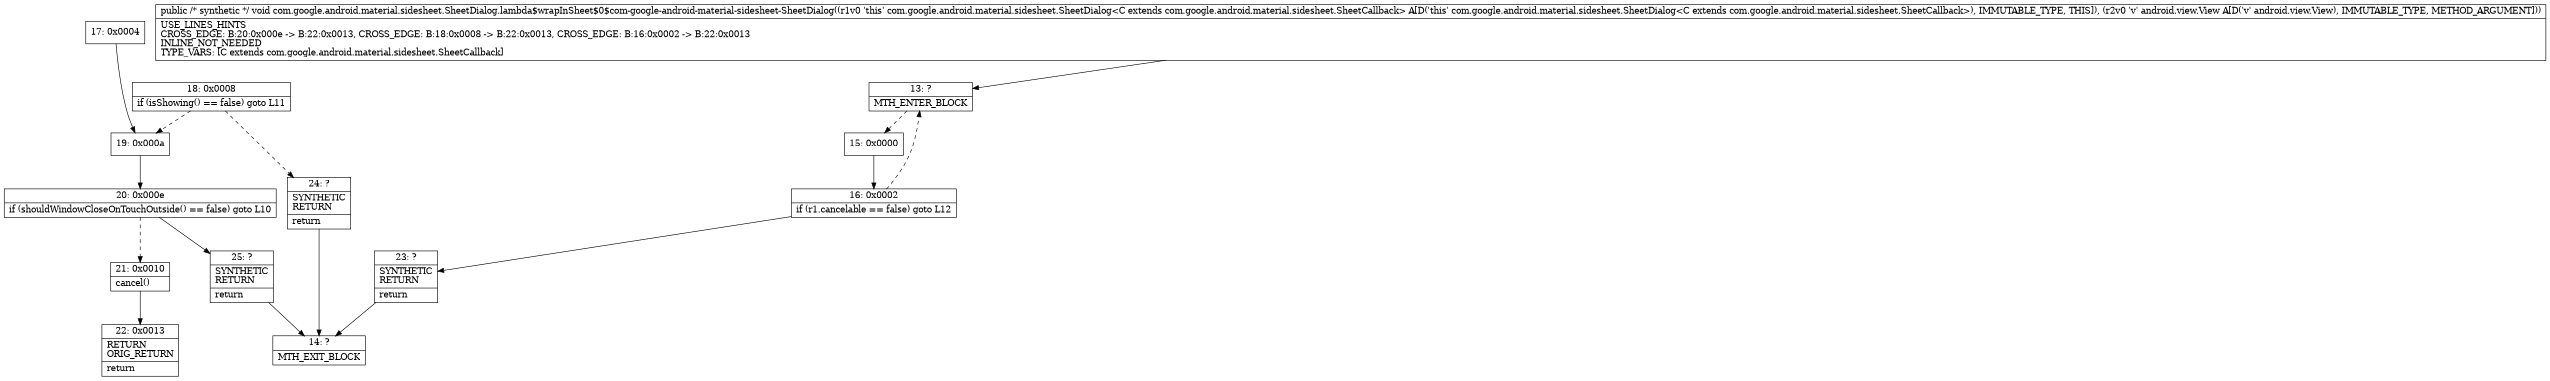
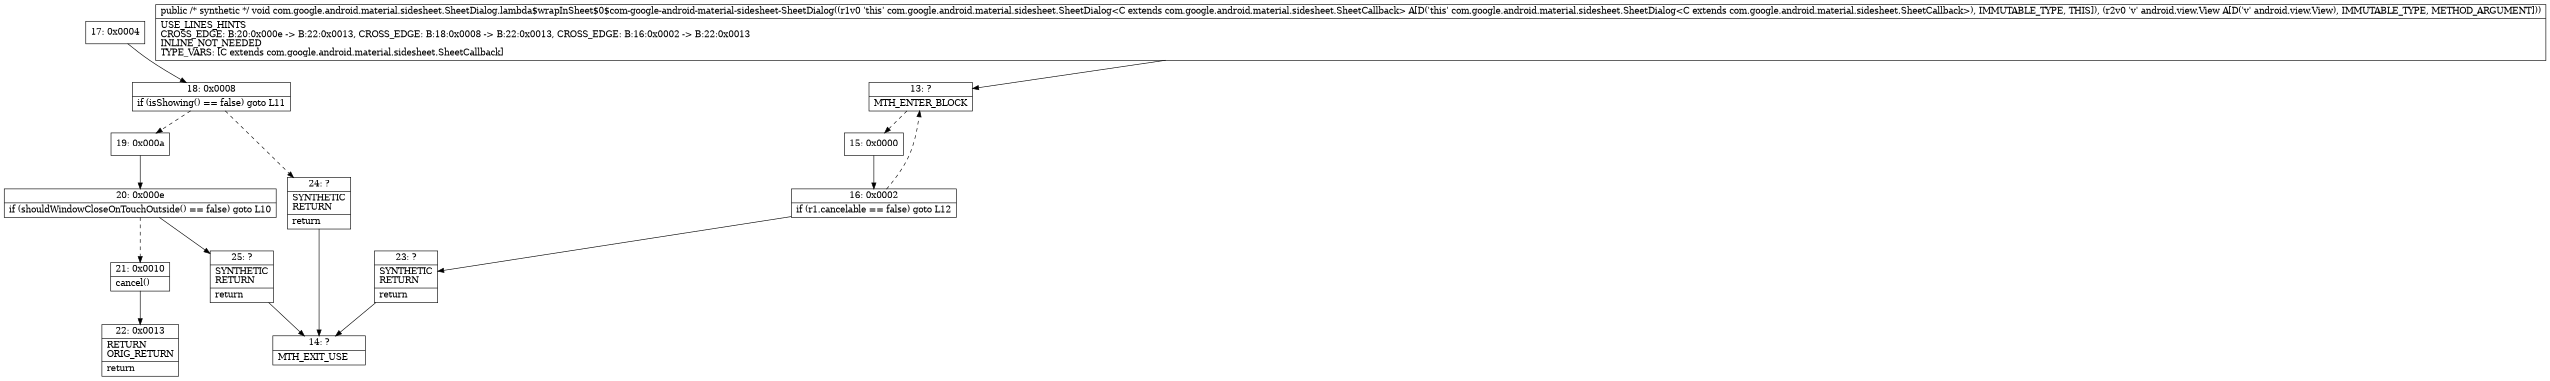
(121, 86) -> (153, 63)
(319, 357) -> (313, 357)
